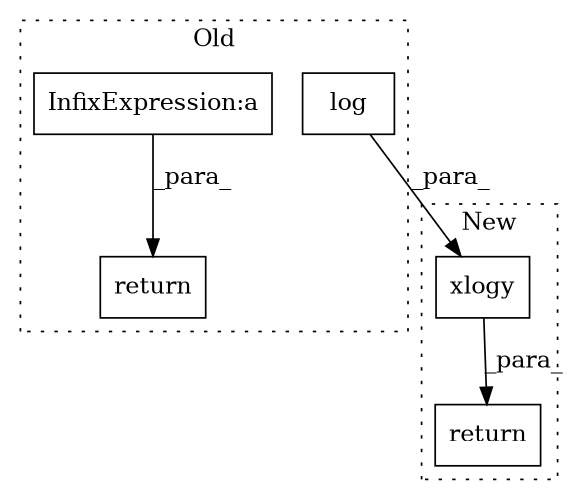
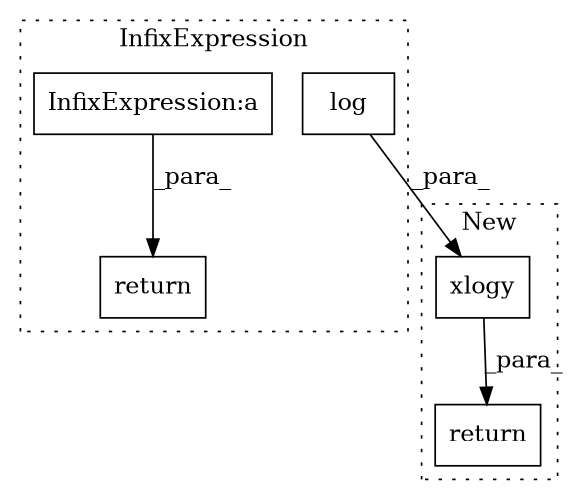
(214, 40) -> (214, 40)
